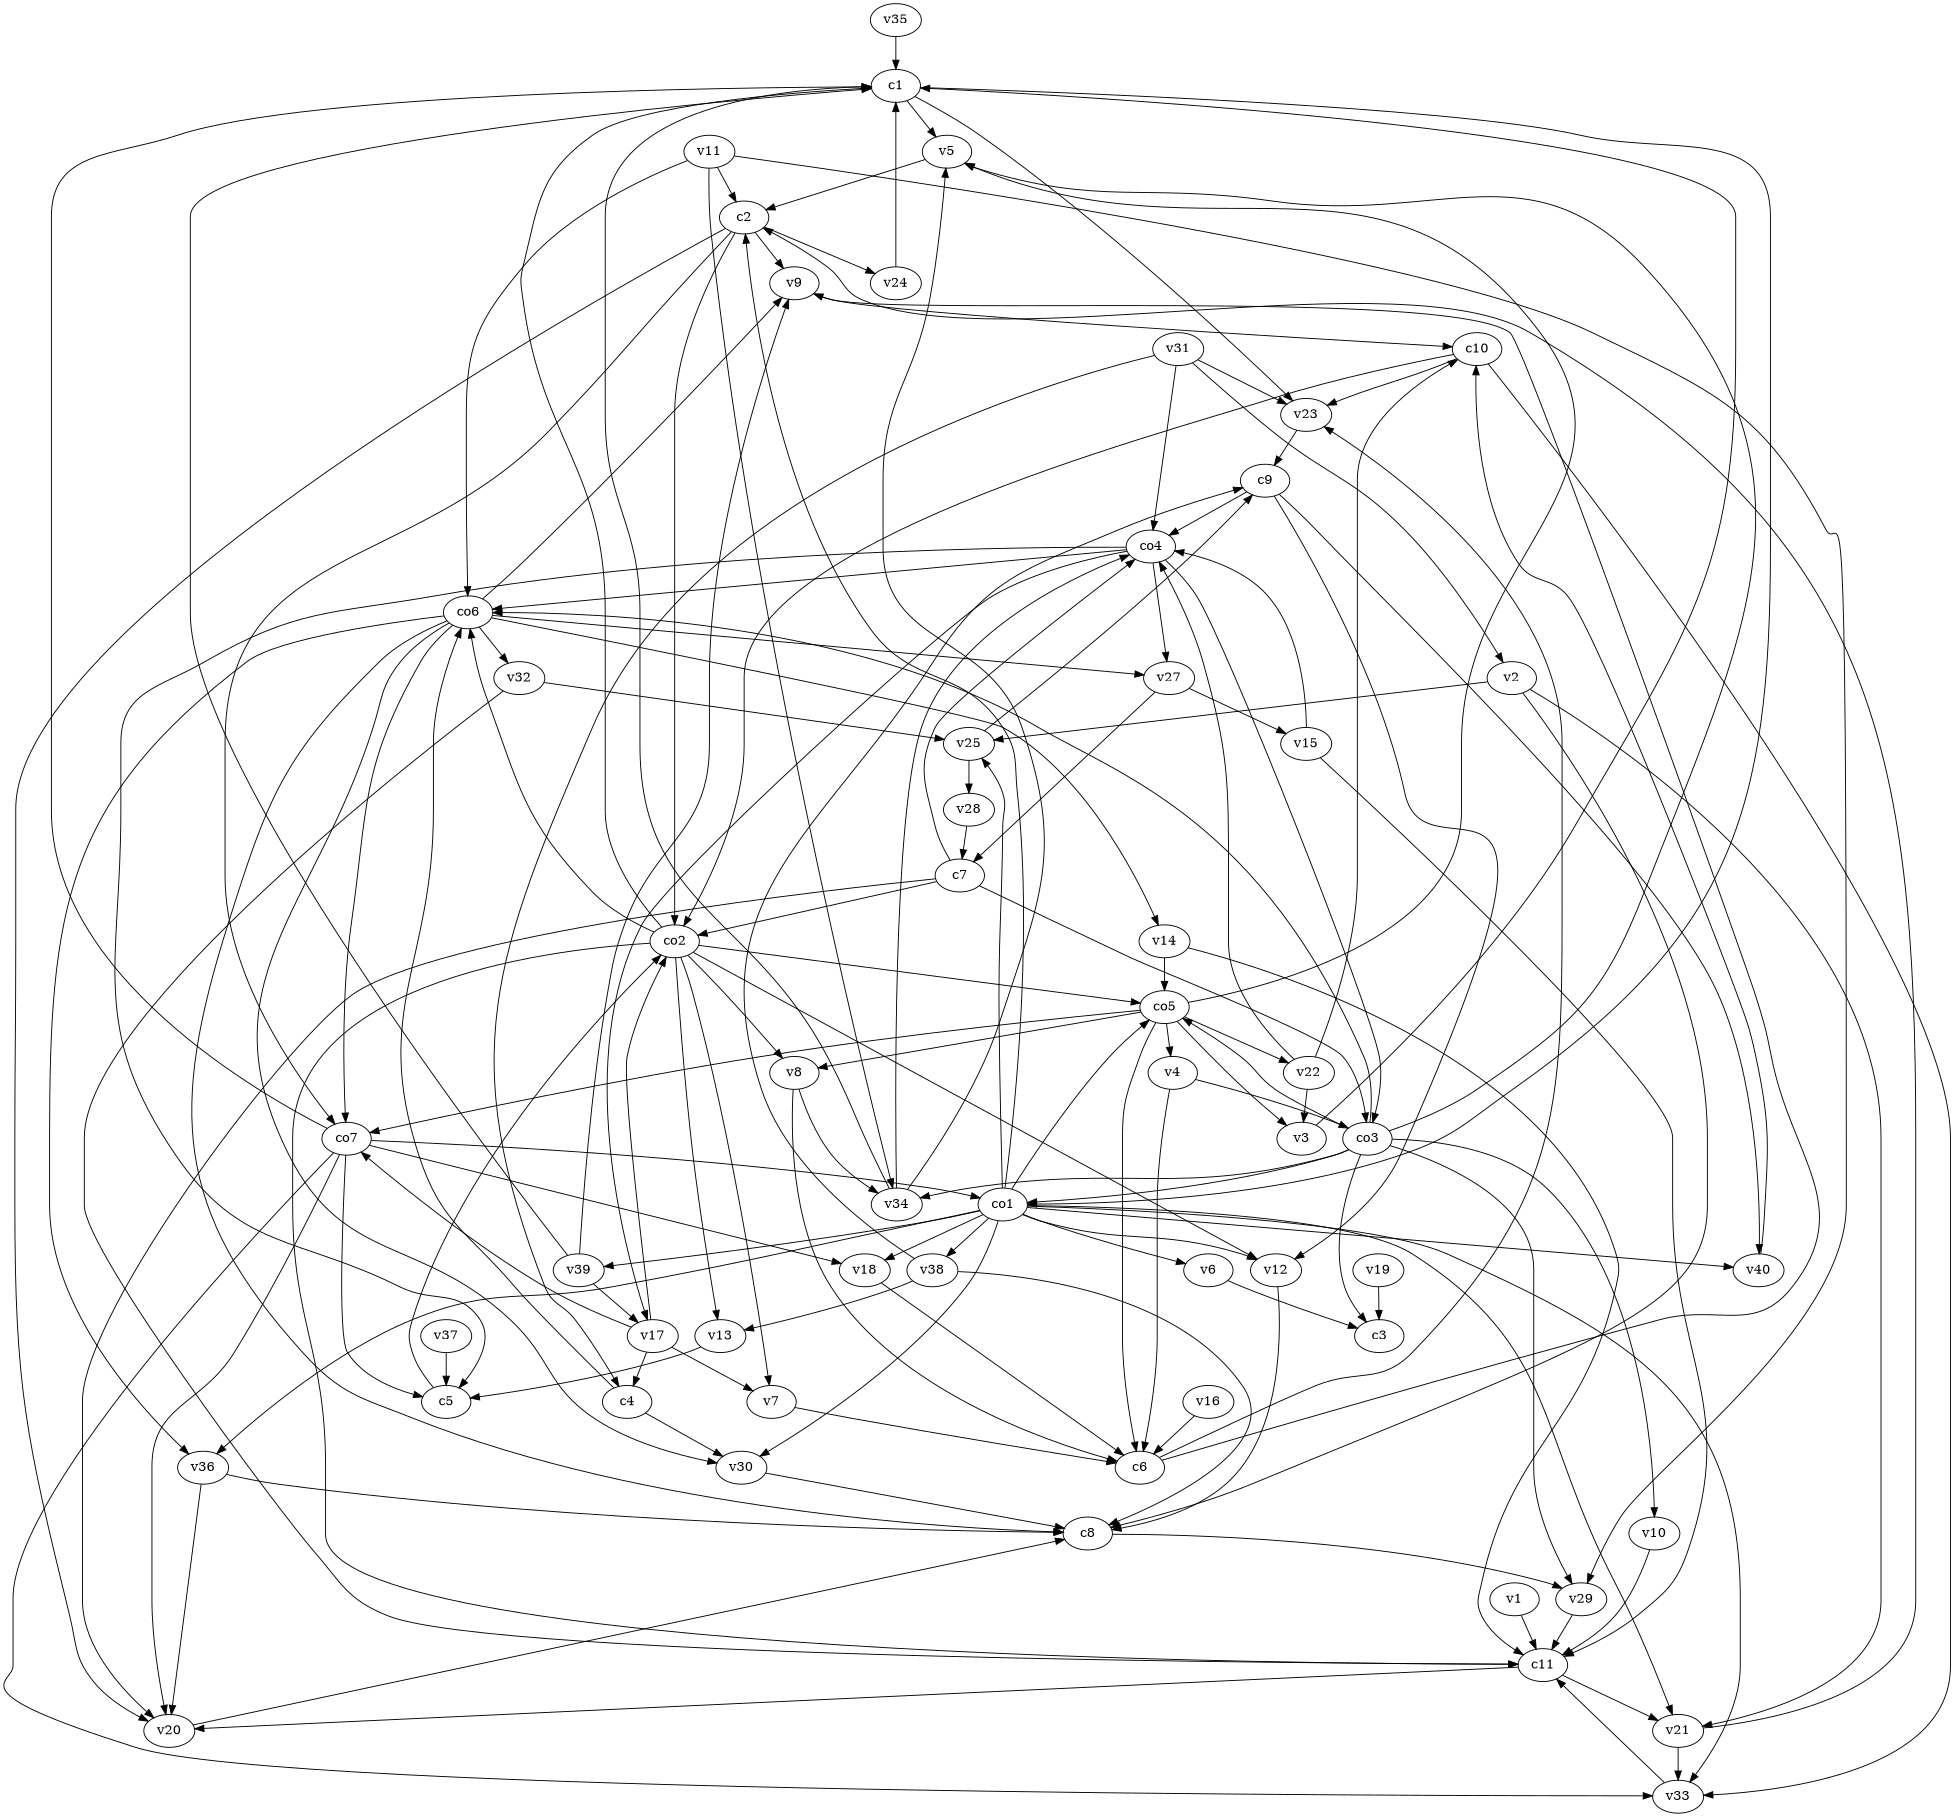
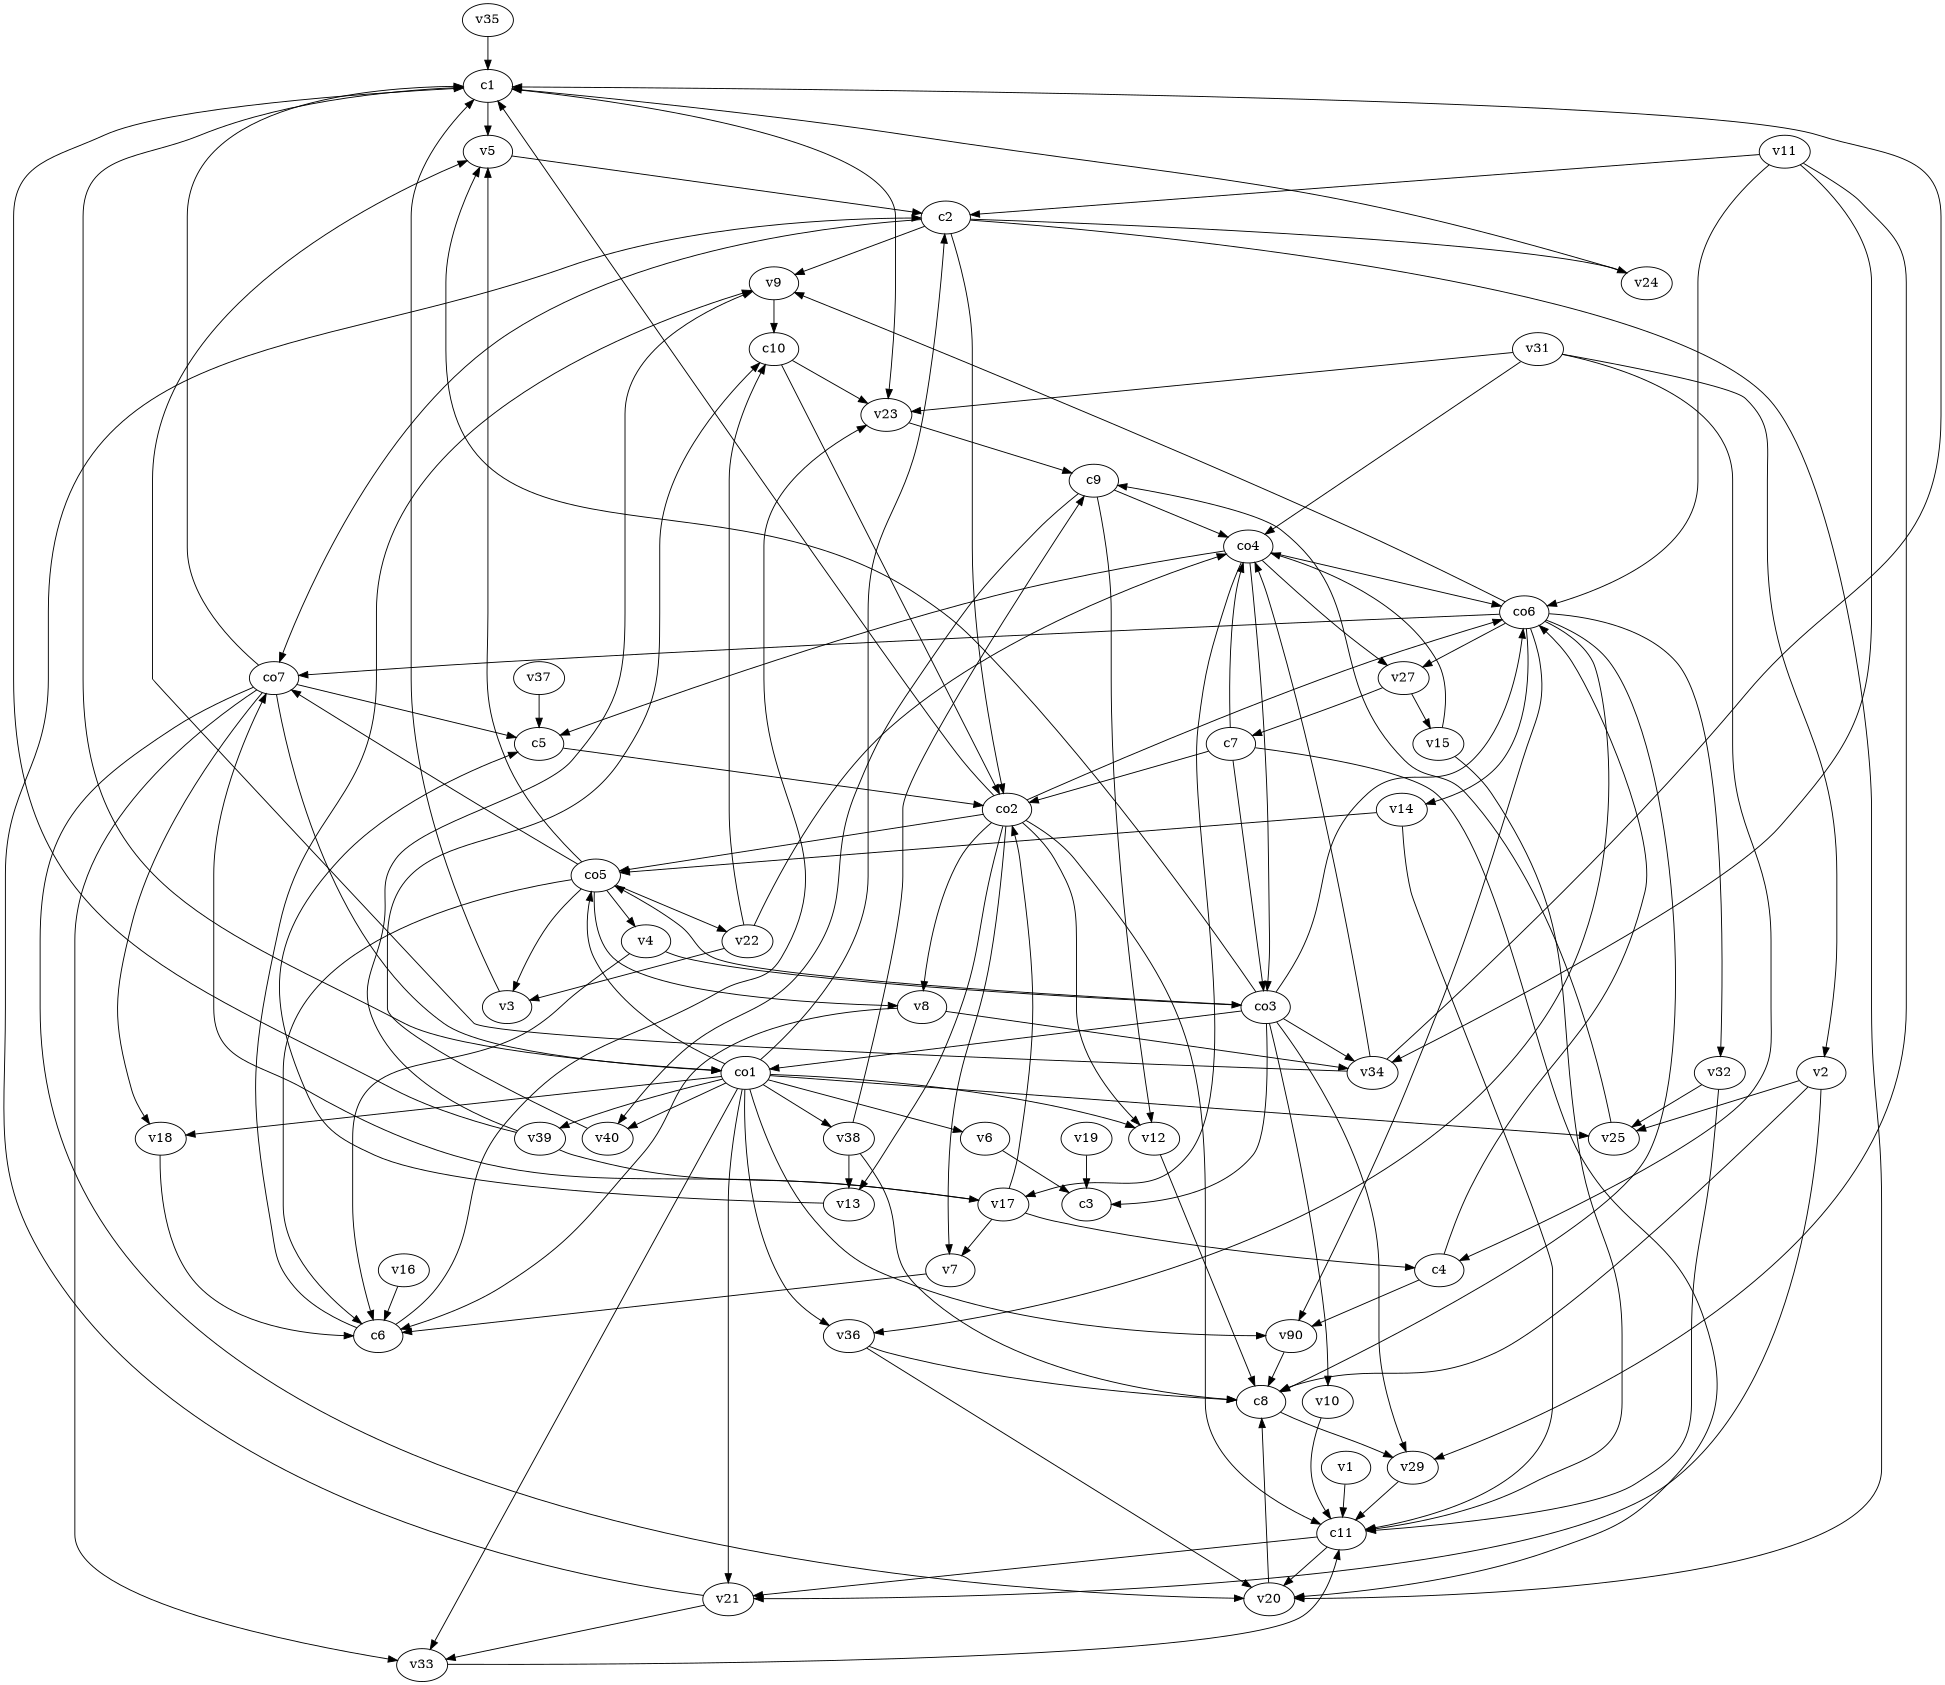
(969, 810) -> none
(1942, 1096) -> none
(741, 1468) -> (1291, 1336)
